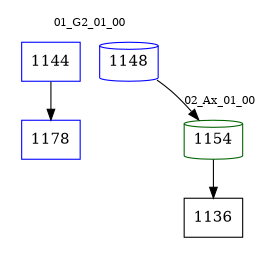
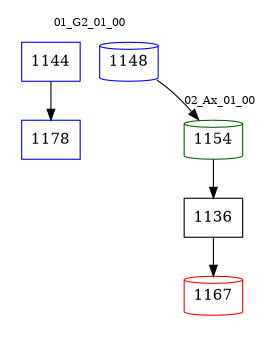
none -> (213, 296)
